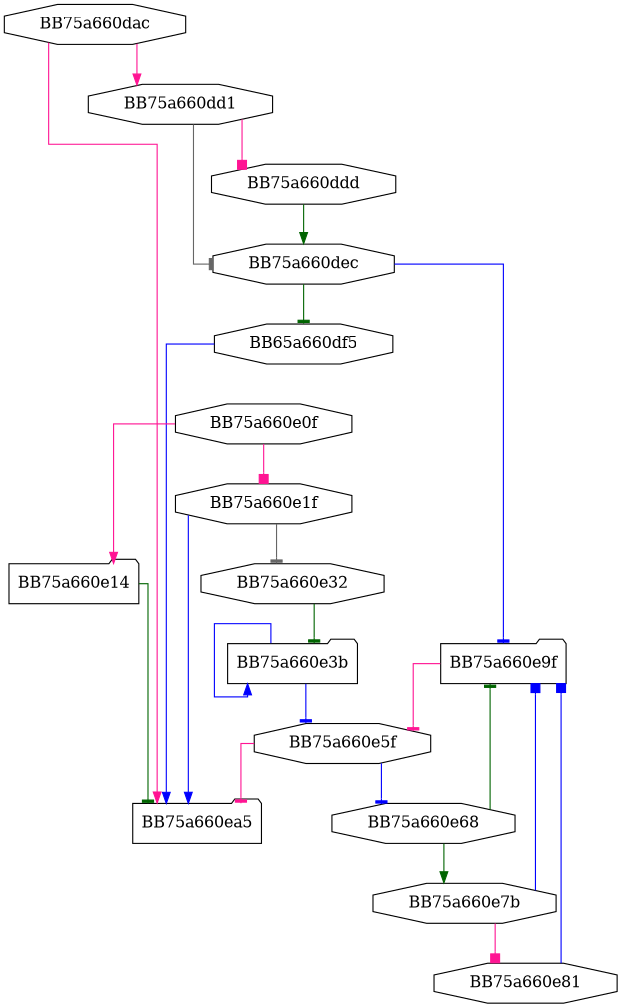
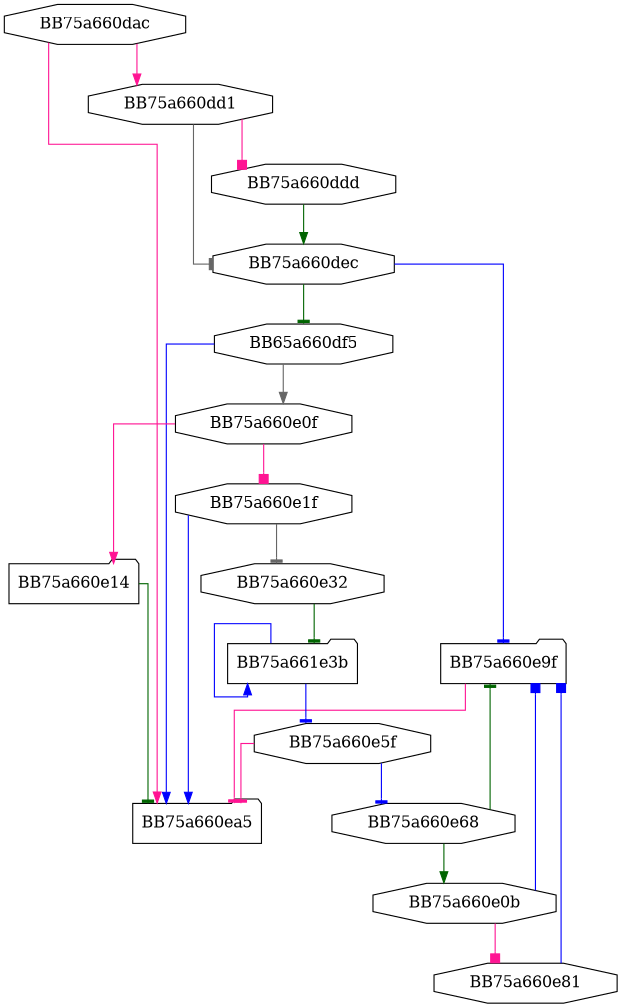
none -> (283, 378)
(293, 664) -> (293, 664)
(413, 681) -> (319, 710)
(465, 903) -> (465, 903)
